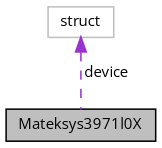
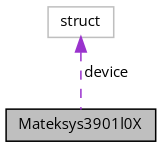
(81, 125) -> (81, 125)
